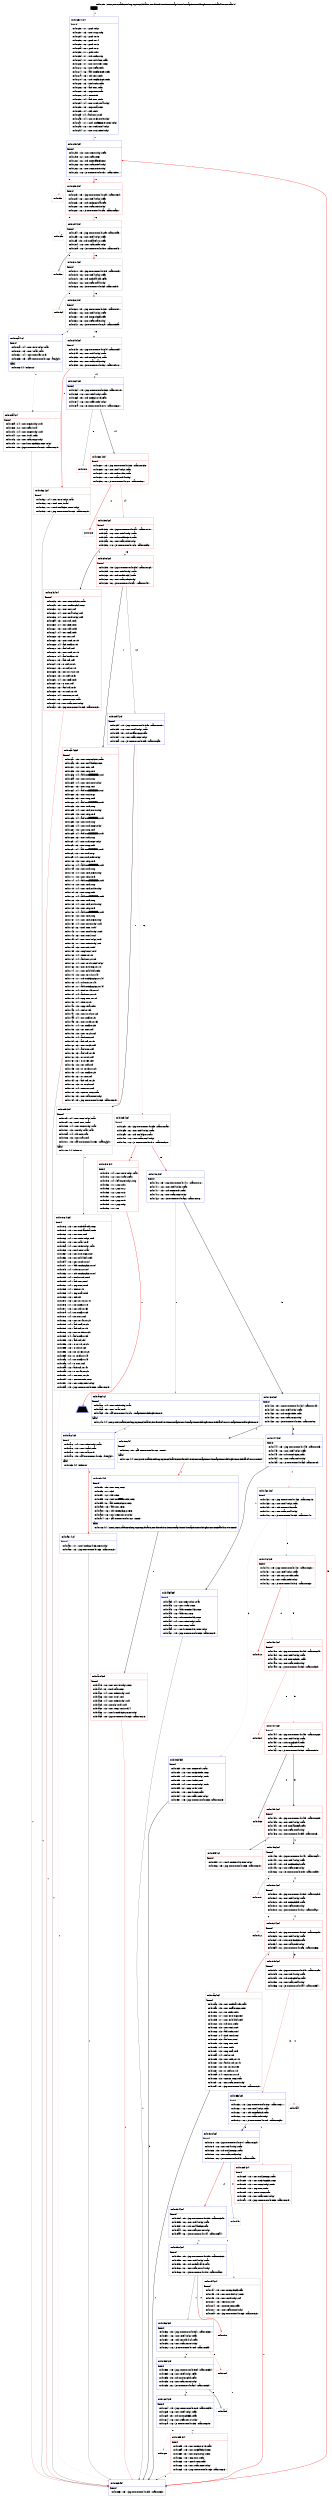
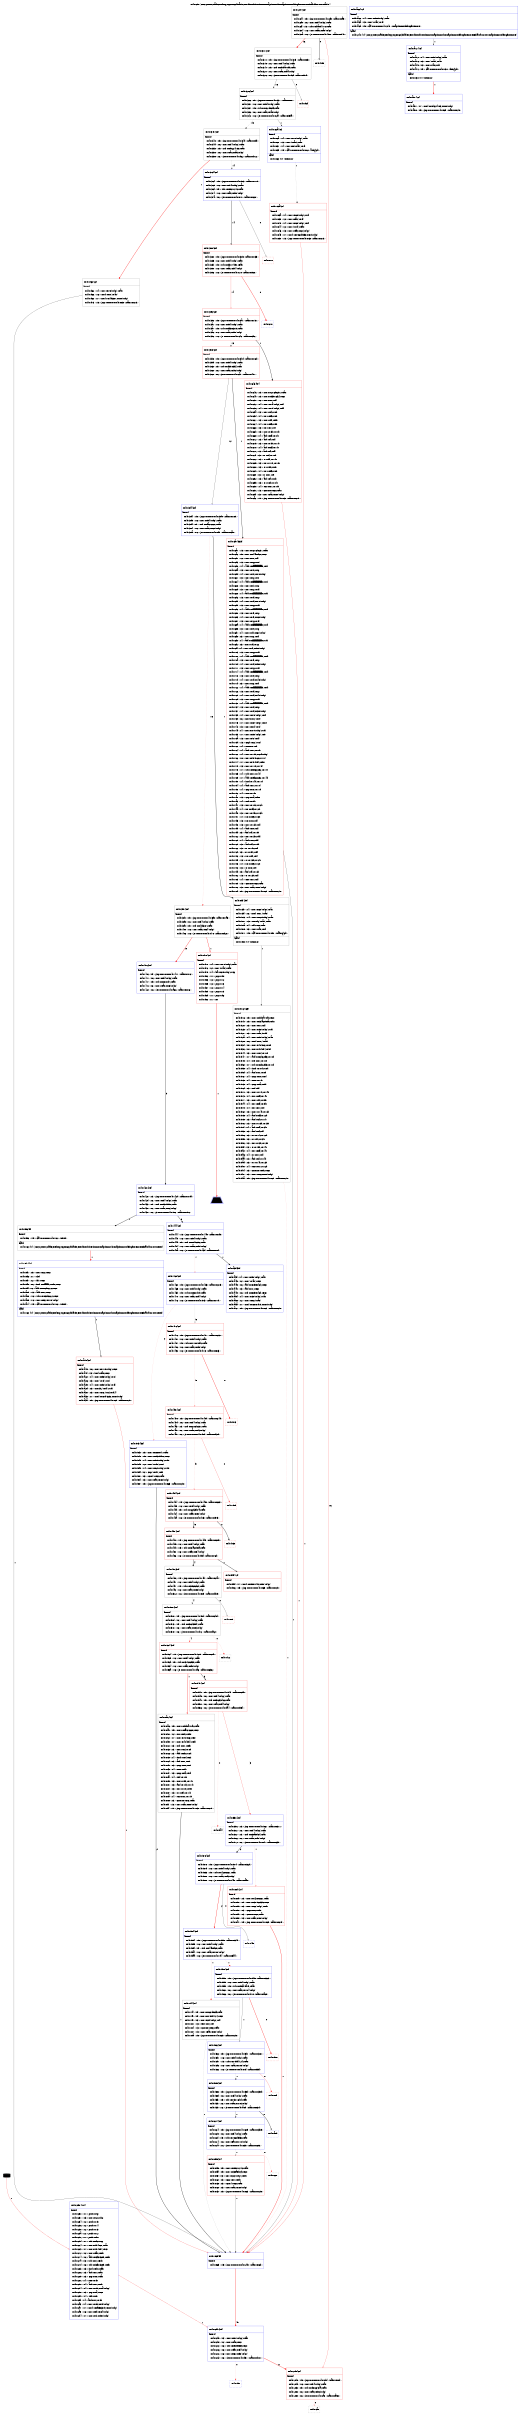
(94, 217) -> (329, 1203)
(175, 1297) -> none
(88, 2021) -> none
(139, 2056) -> none
